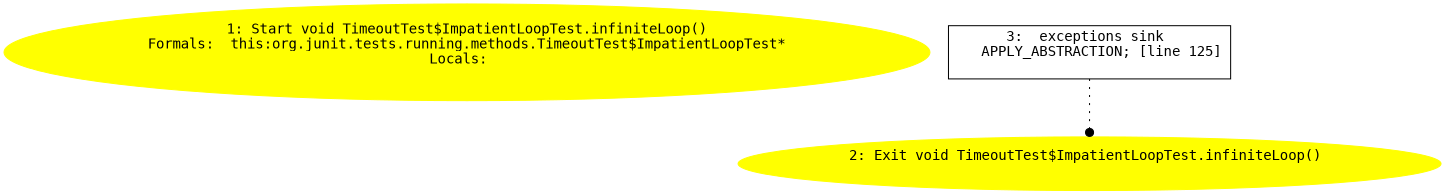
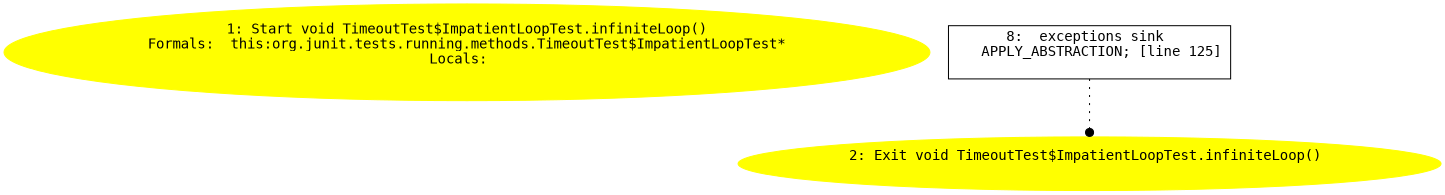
(1090, 52) -> (1090, 52)
